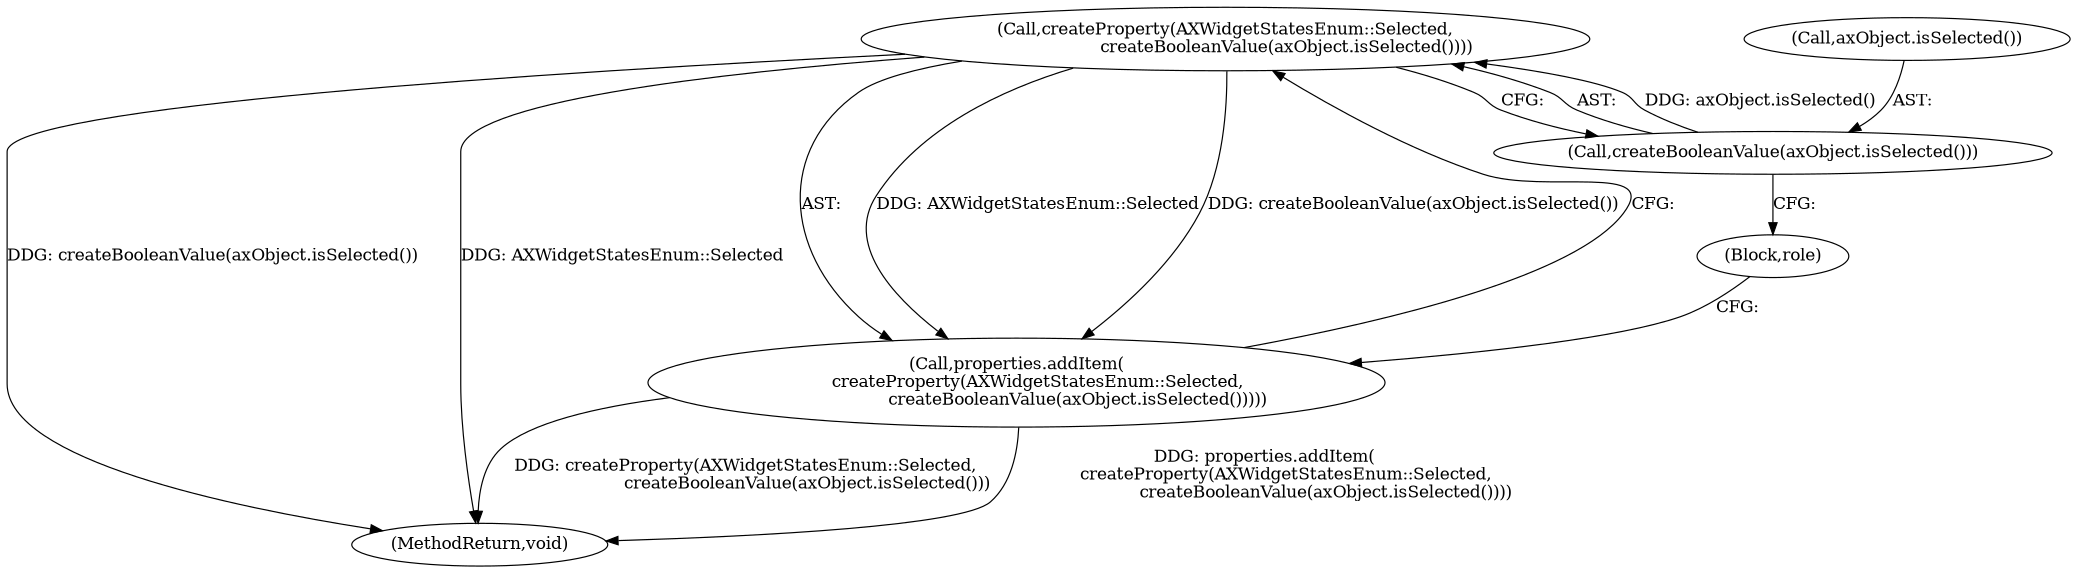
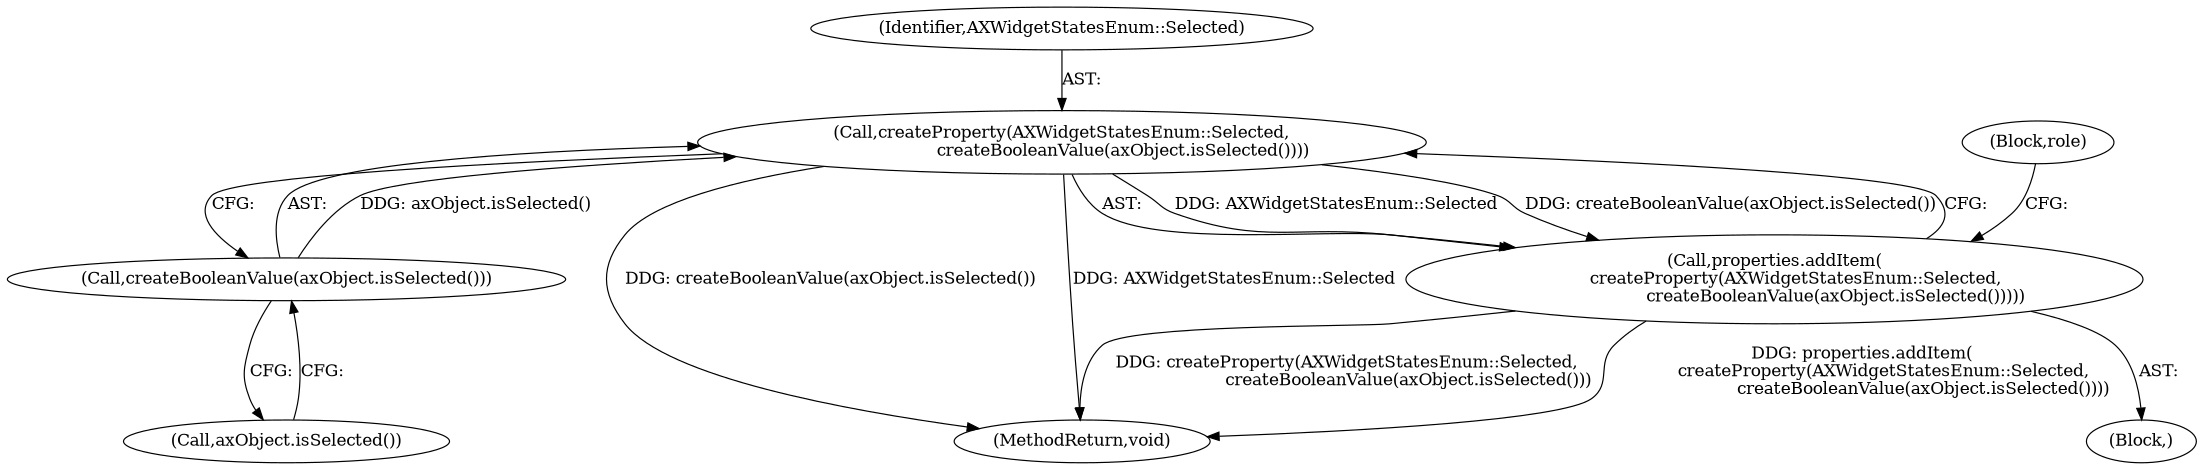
none -> (1062, 28)
(1915, 101) -> (325, 372)
(1773, 199) -> (247, 354)
none -> (2141, 441)
